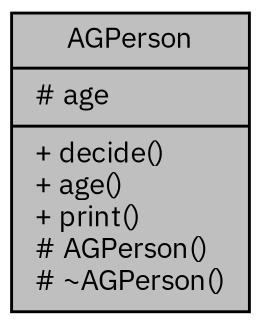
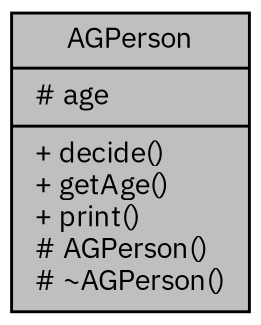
(80, 186) -> (102, 186)
